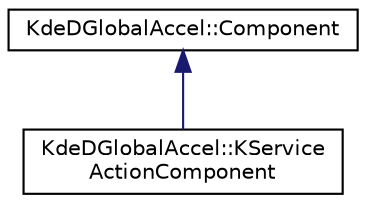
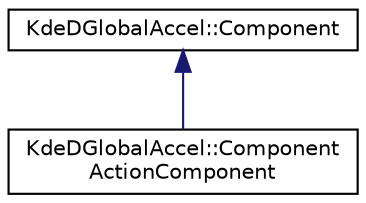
(183, 162) -> (183, 162)
